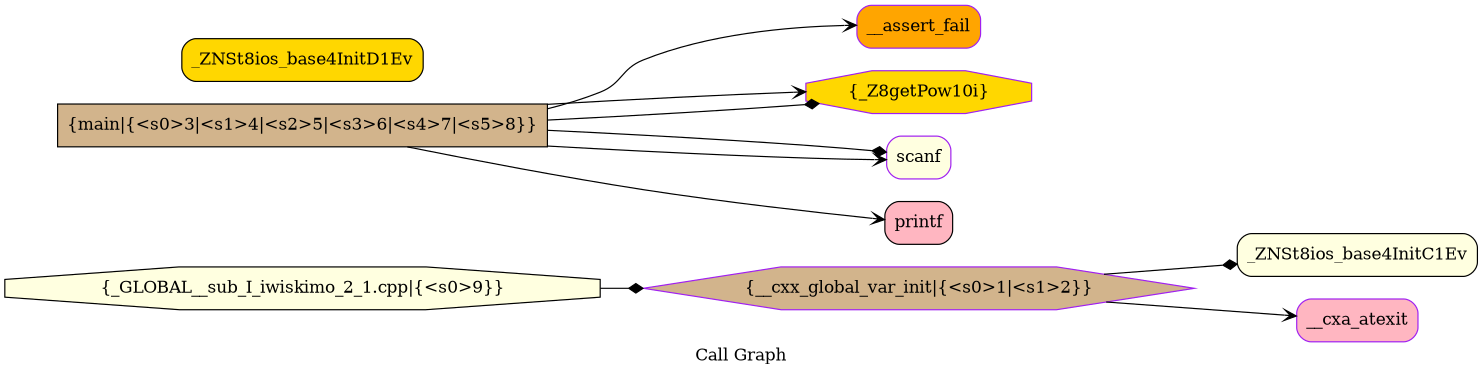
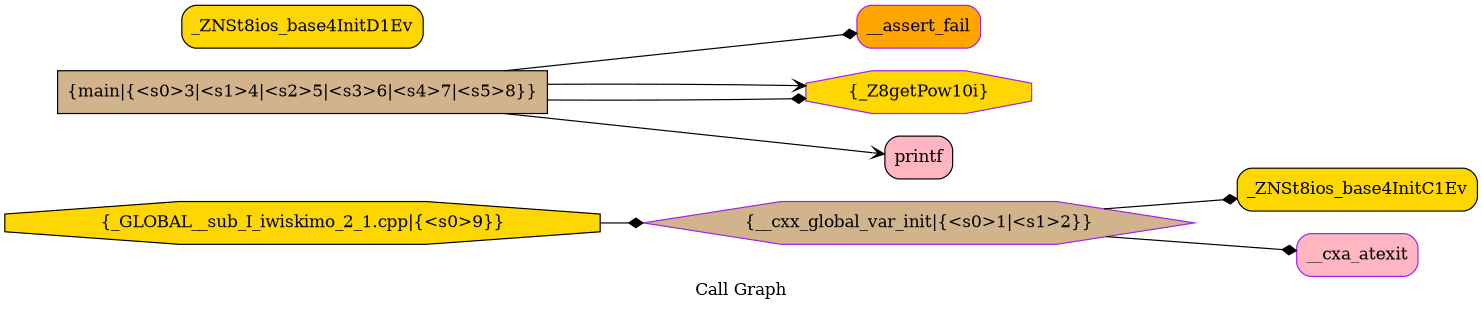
(689, 45) -> (674, 53)
(919, 158) -> none
(1357, 255) -> (1357, 190)
(303, 288) -> (303, 223)
(1195, 309) -> (1194, 243)
